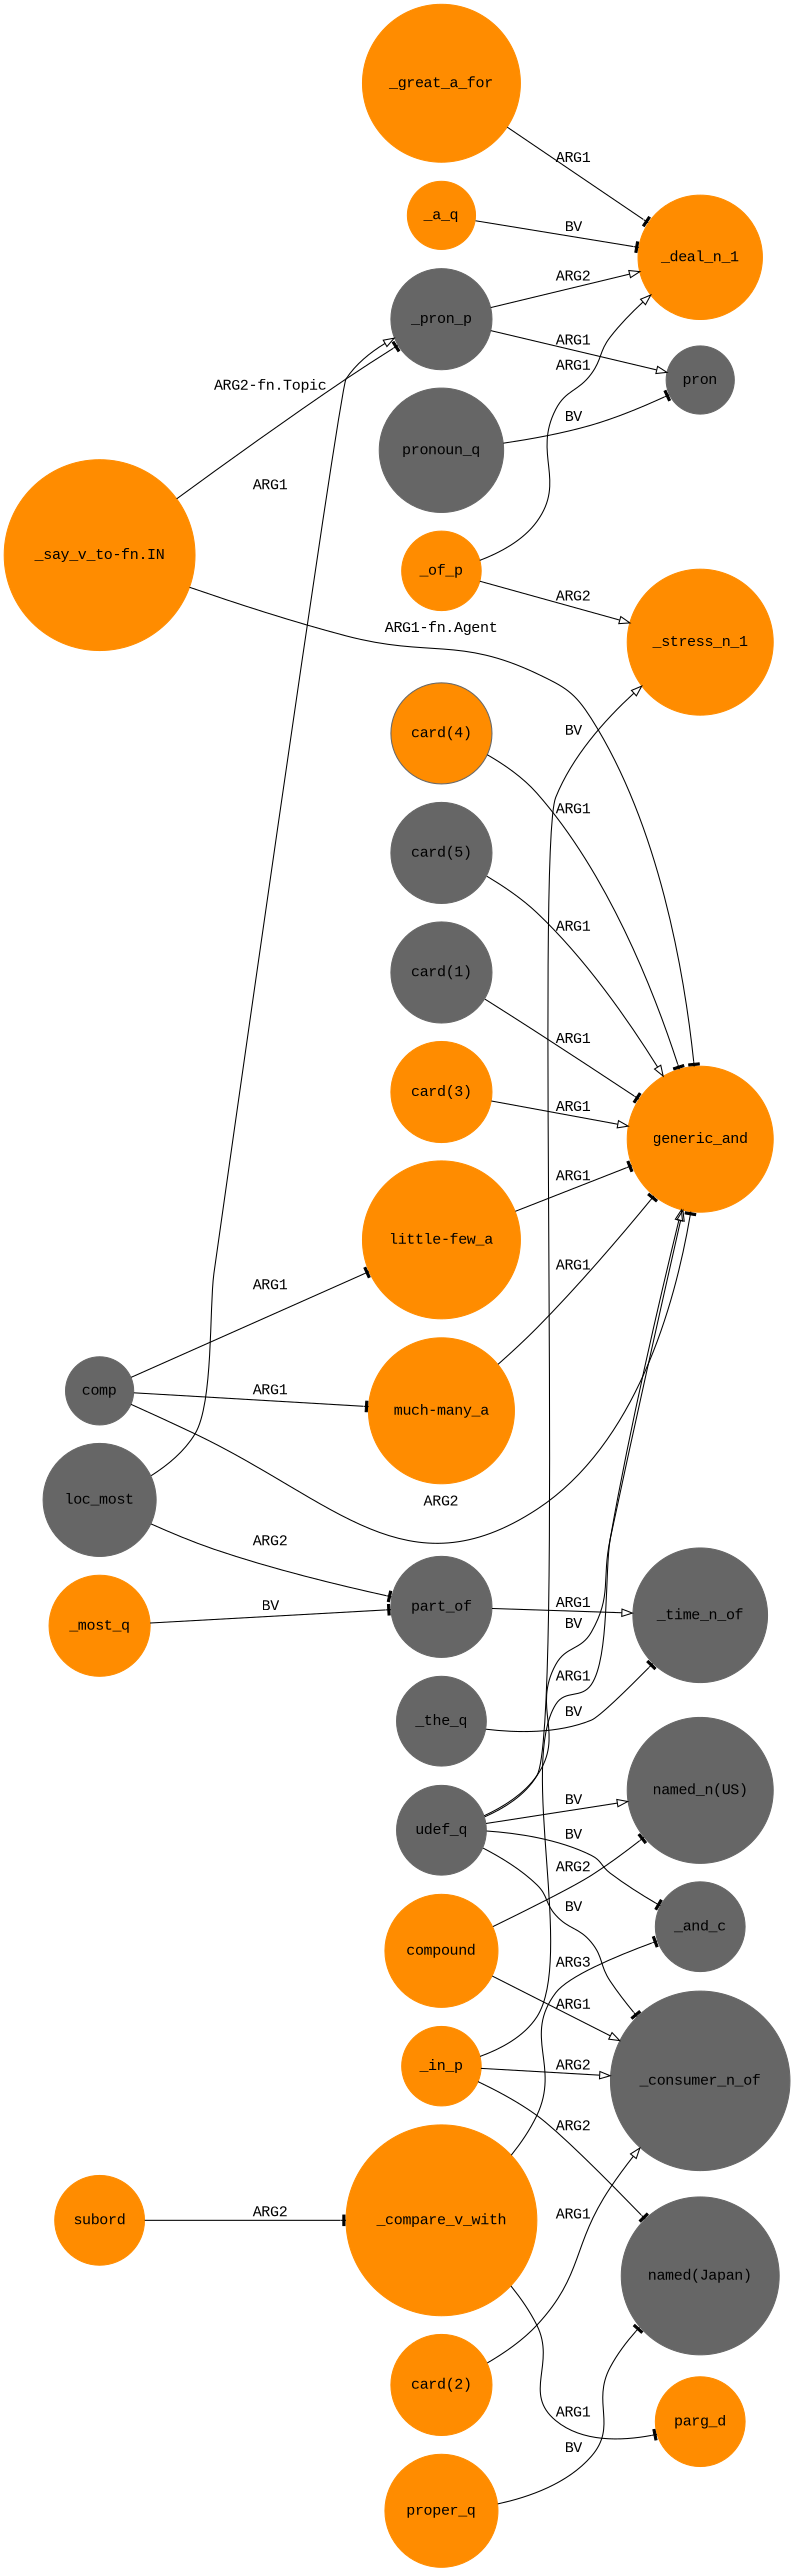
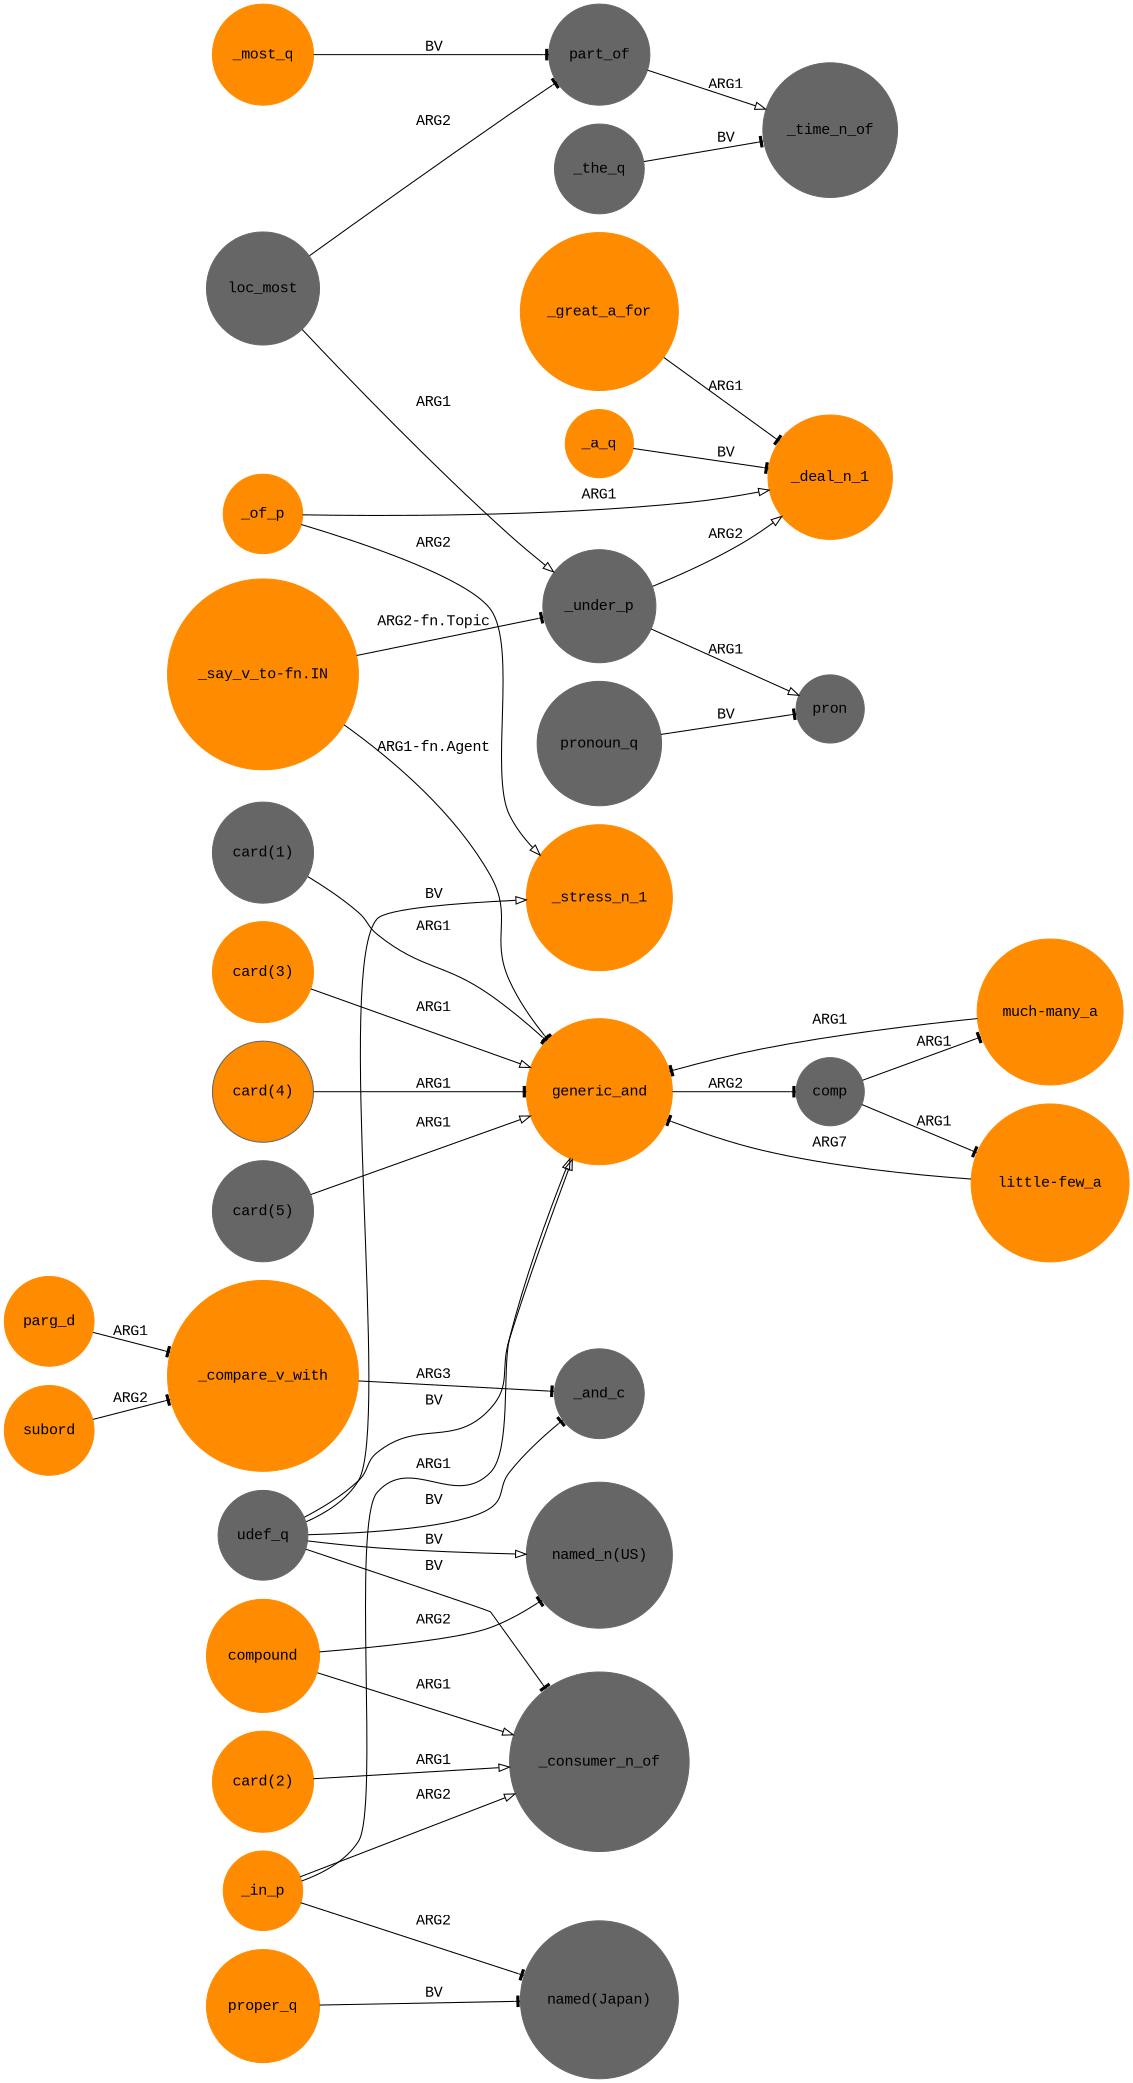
(441, 319) -> (599, 606)
(574, 1176) -> (830, 1143)
(490, 1534) -> (732, 1092)
(542, 2401) -> (129, 1342)
